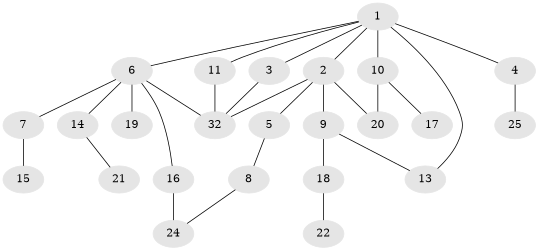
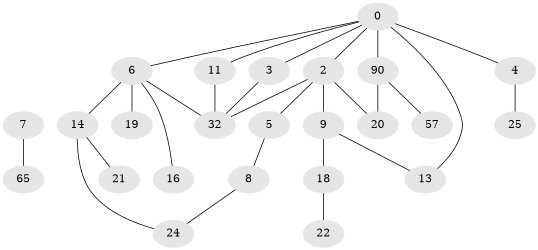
(378, 17) -> (378, 17)
(378, 71) -> (378, 71)
(78, 98) -> none
(432, 125) -> (432, 125)
(23, 179) -> (23, 179)
(173, 207) -> (97, 199)
